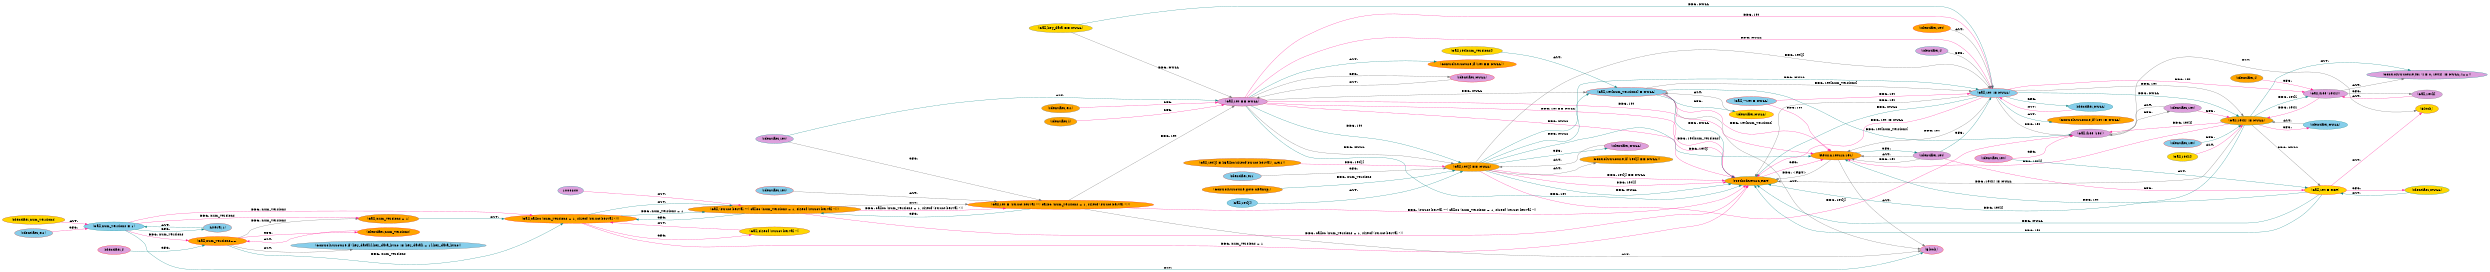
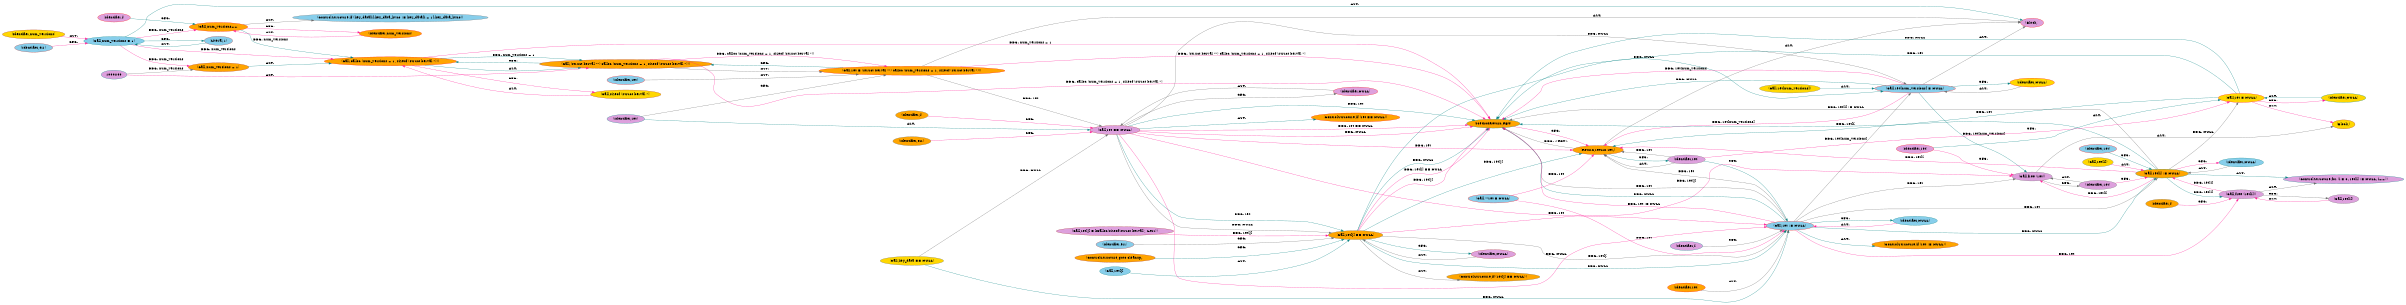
(1808, 85) -> (1849, 161)
(1242, 163) -> (1115, 231)
(1354, 177) -> (1243, 247)
(2325, 190) -> (2241, 98)
(295, 221) -> (159, 72)
